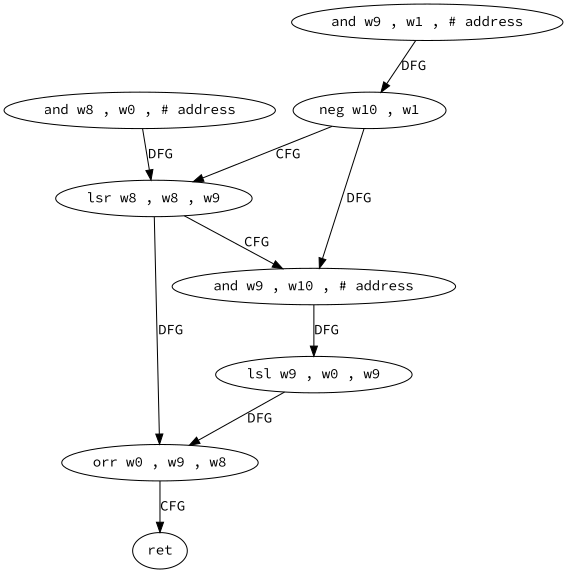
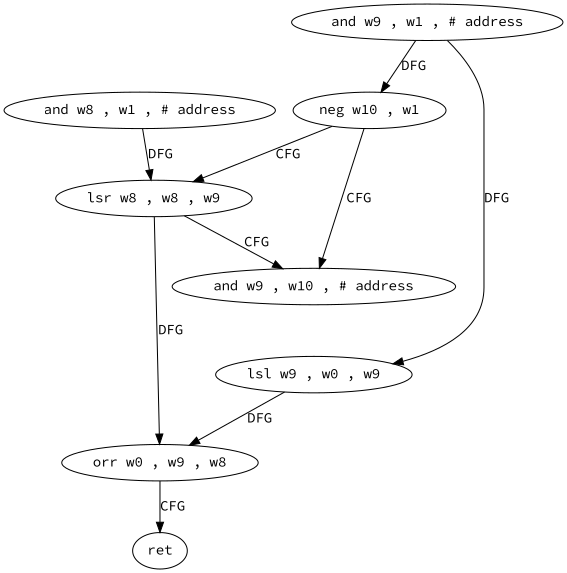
(140, 110) -> (140, 110)
(359, 198) -> (359, 198)
(314, 325) -> (484, 218)
